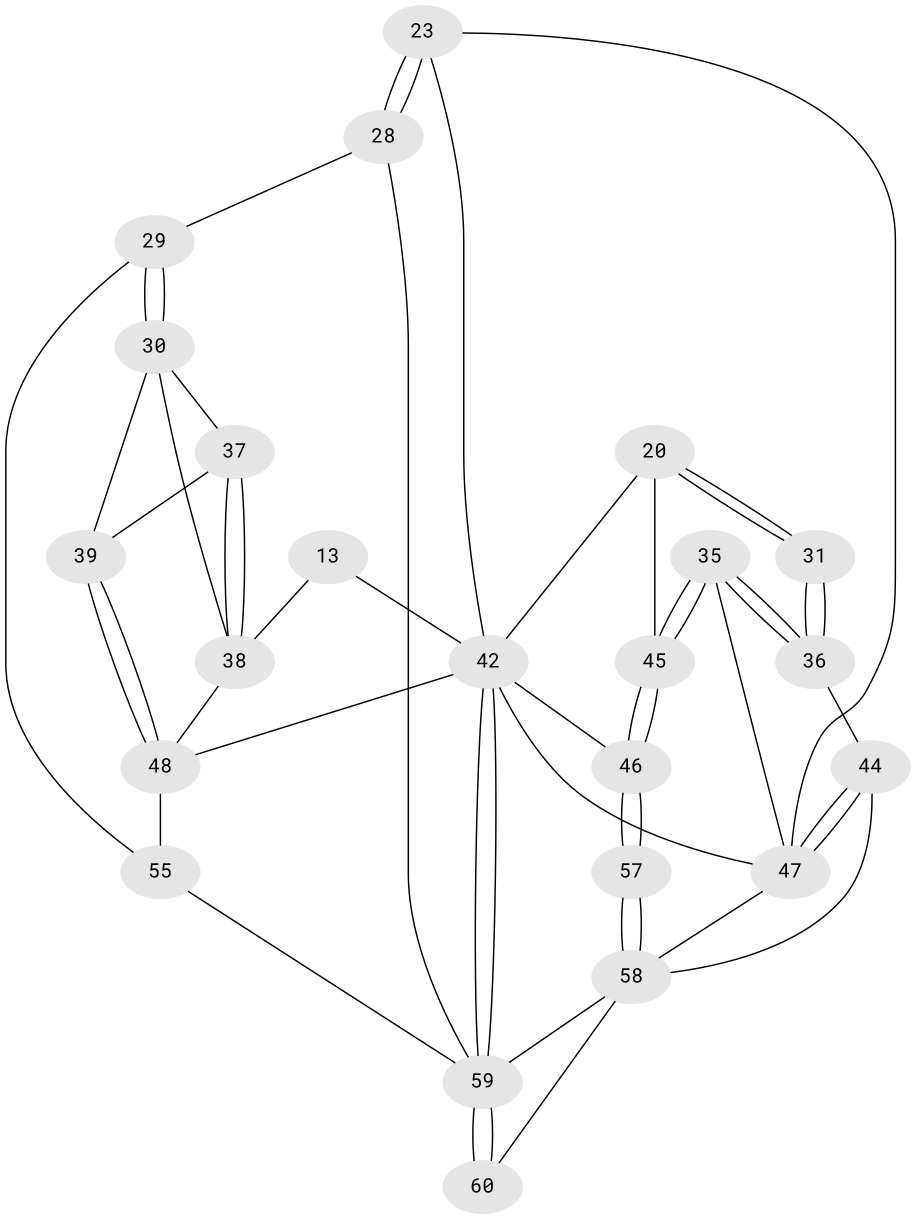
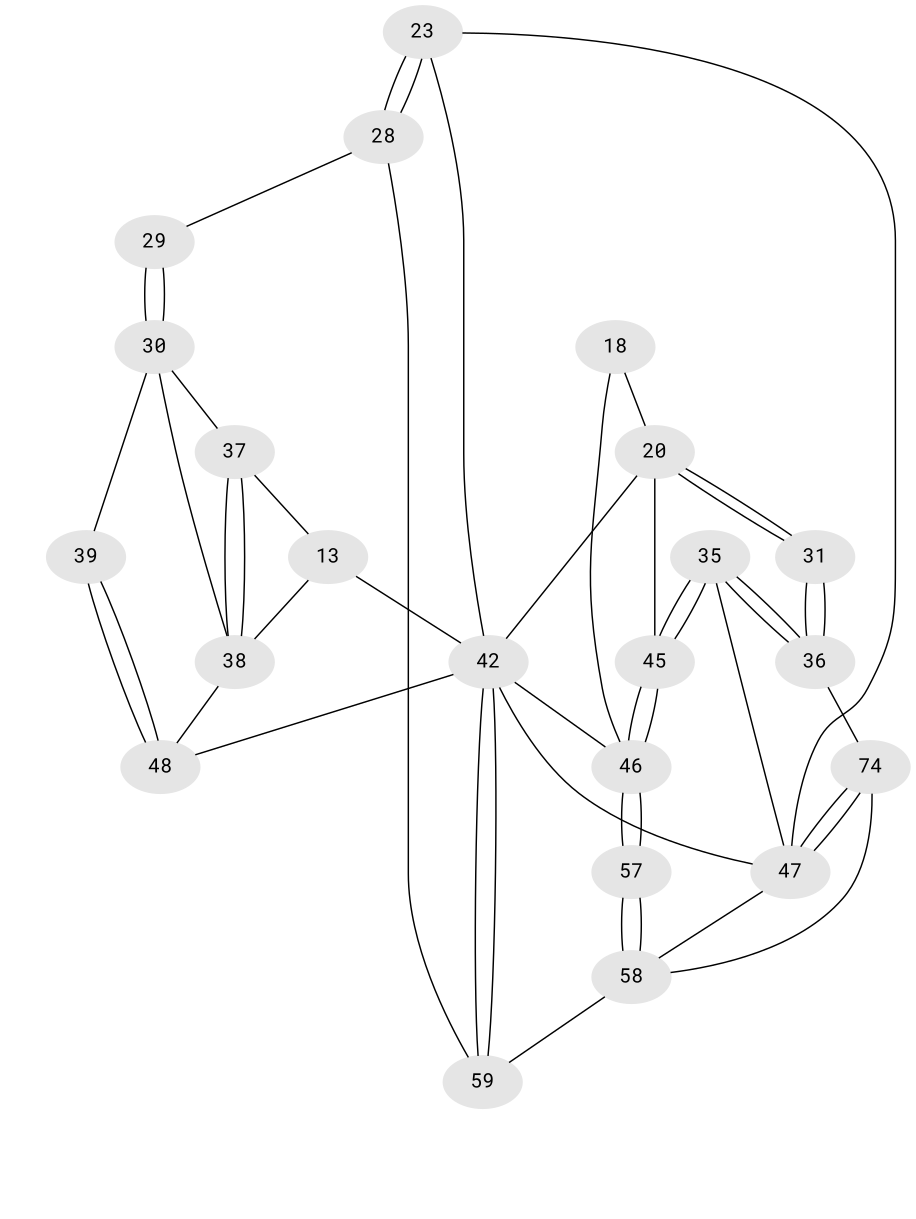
none -> (615, 347)
(160, 505) -> (281, 505)
(871, 767) -> (871, 767)
(160, 872) -> none
(483, 1187) -> none
